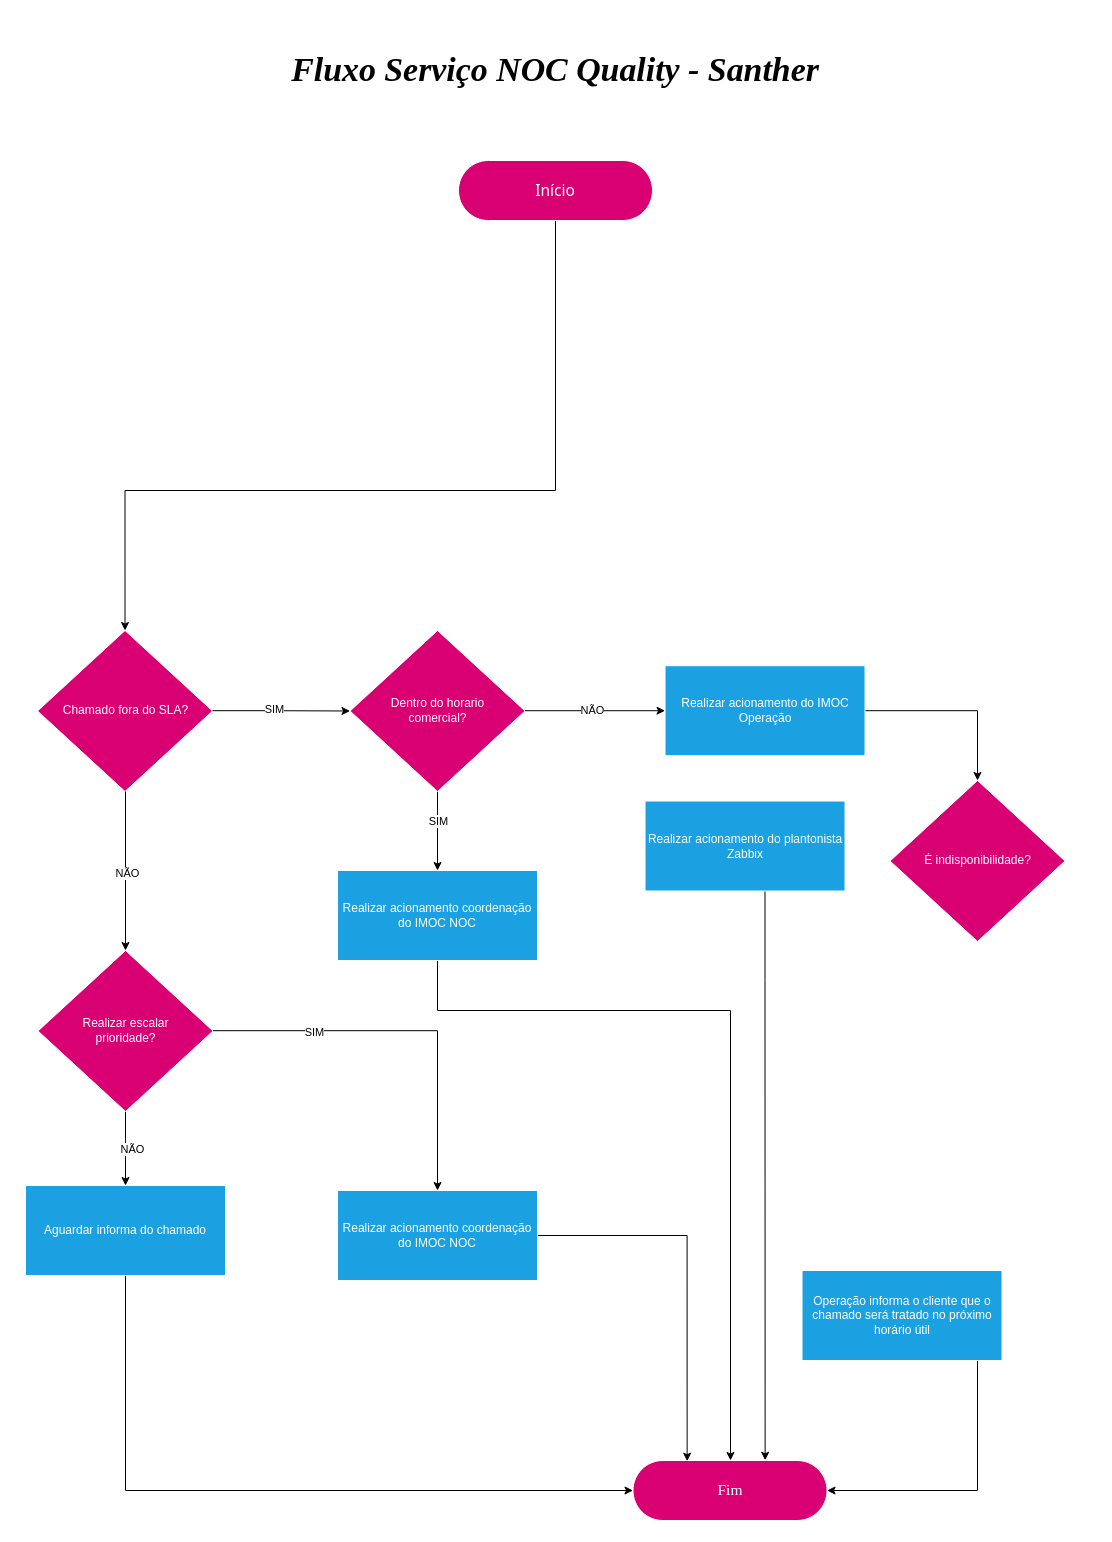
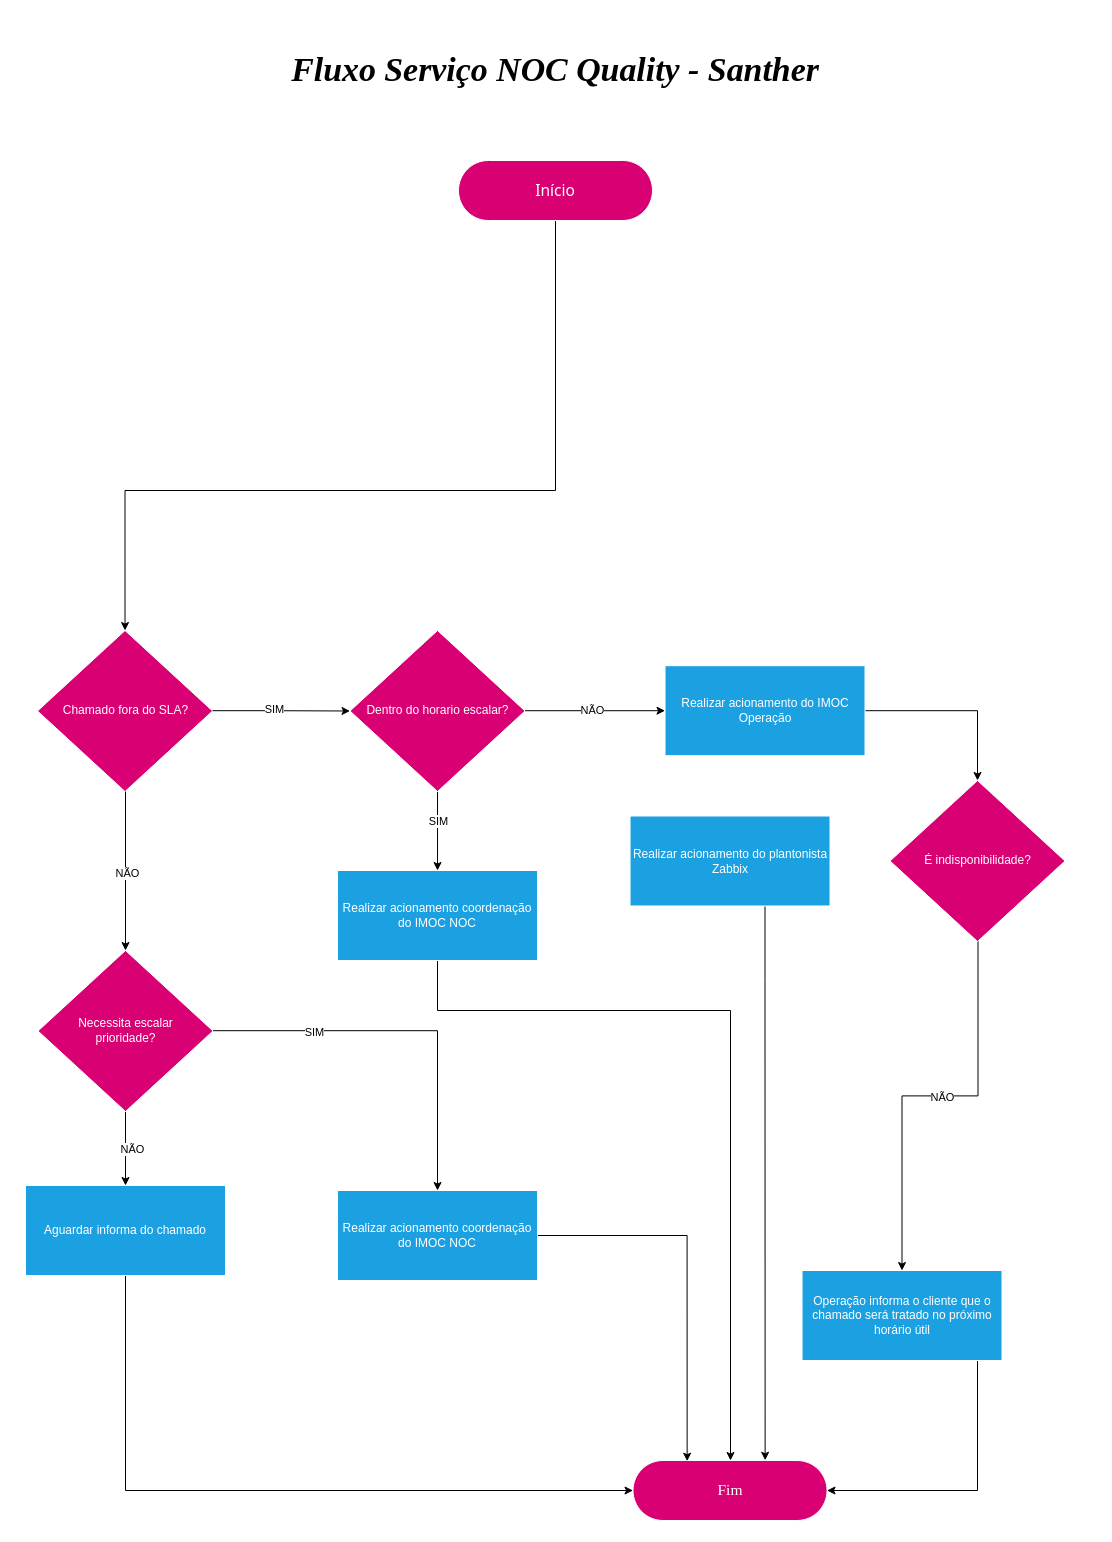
(438, 711) -> (438, 711)
(745, 846) -> (730, 861)
(126, 1031) -> (126, 1031)
none -> (934, 1096)
